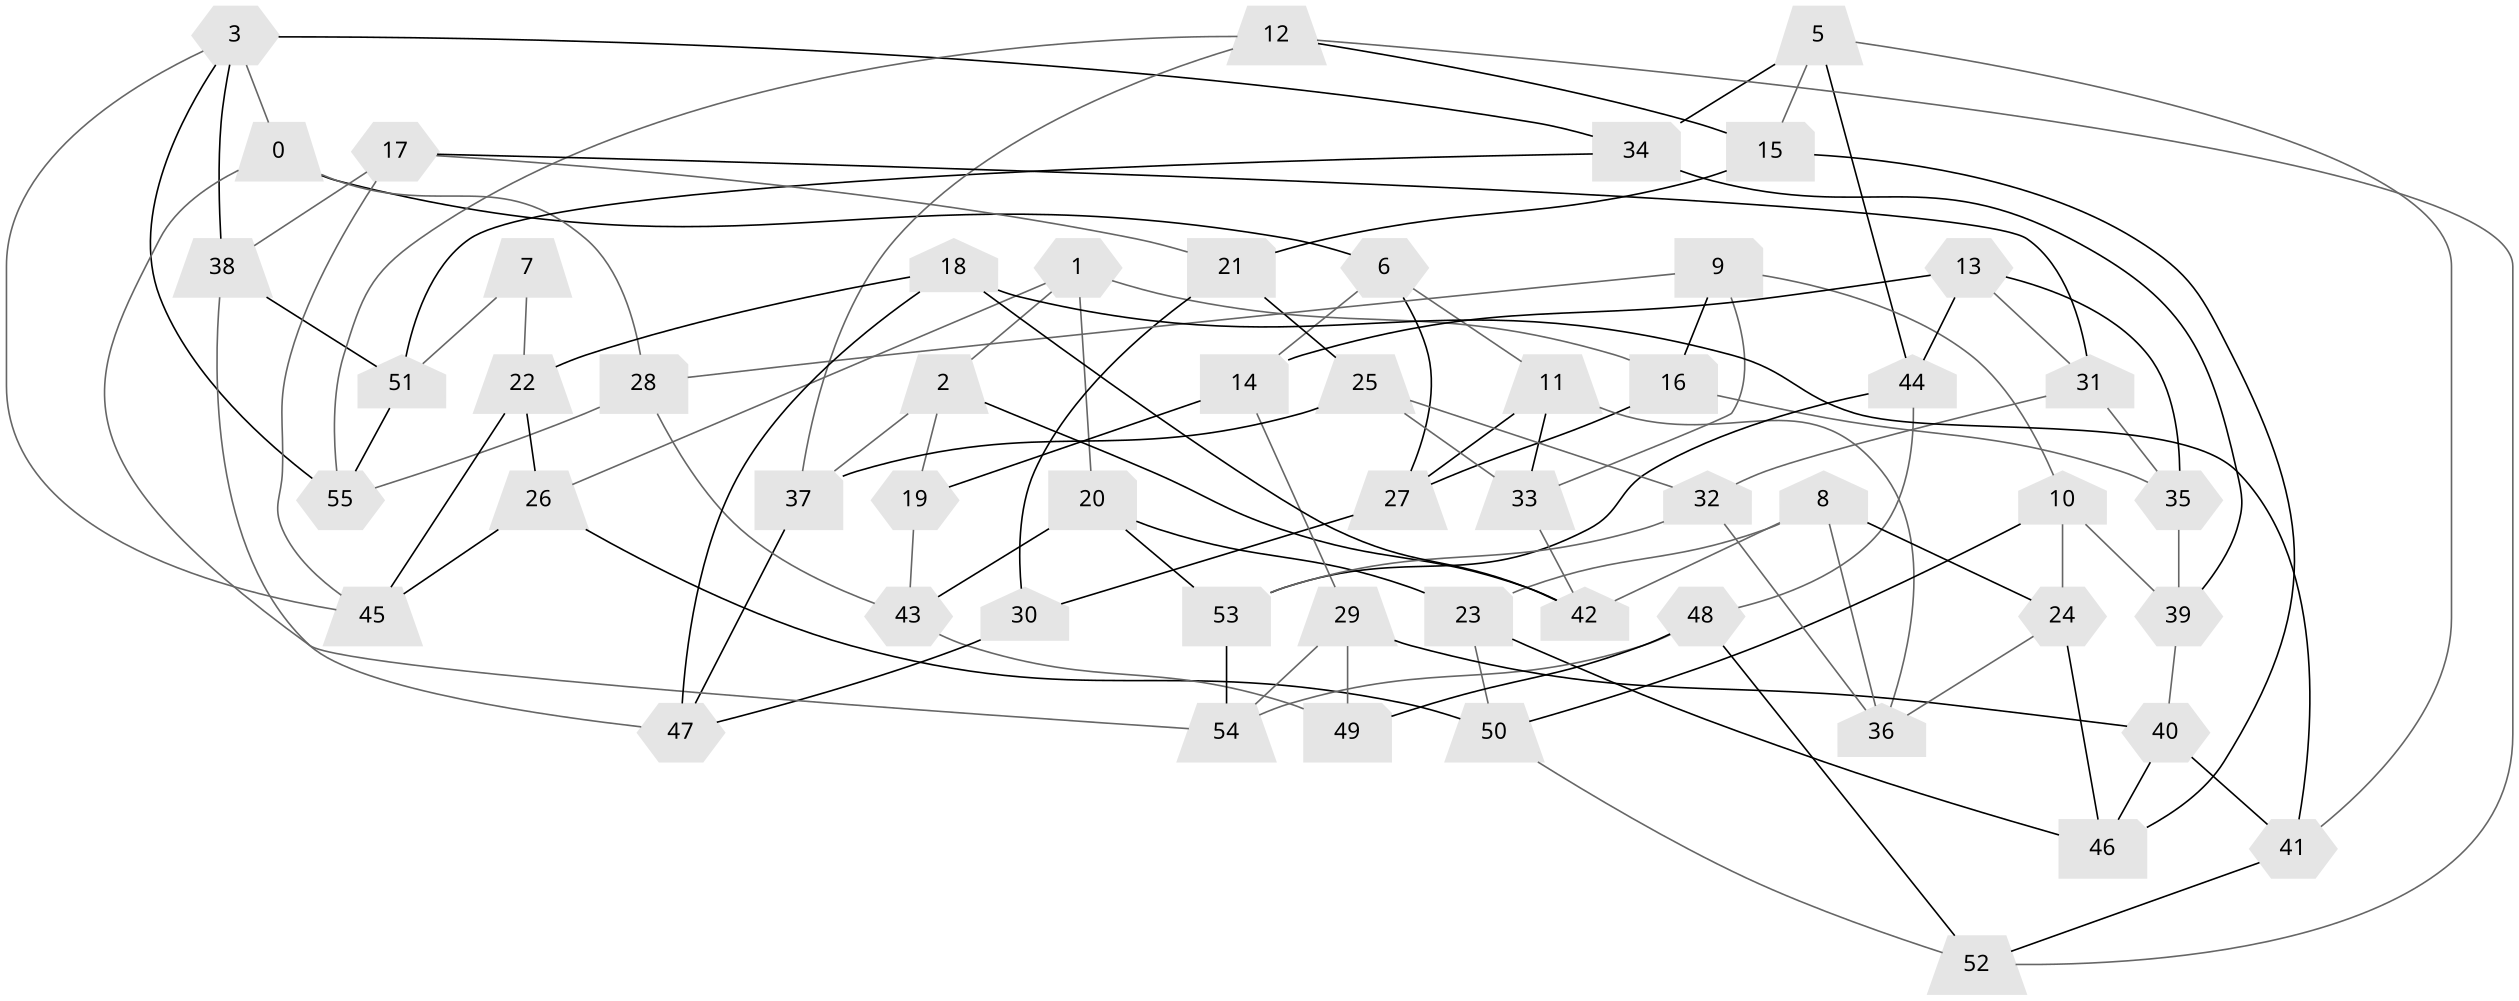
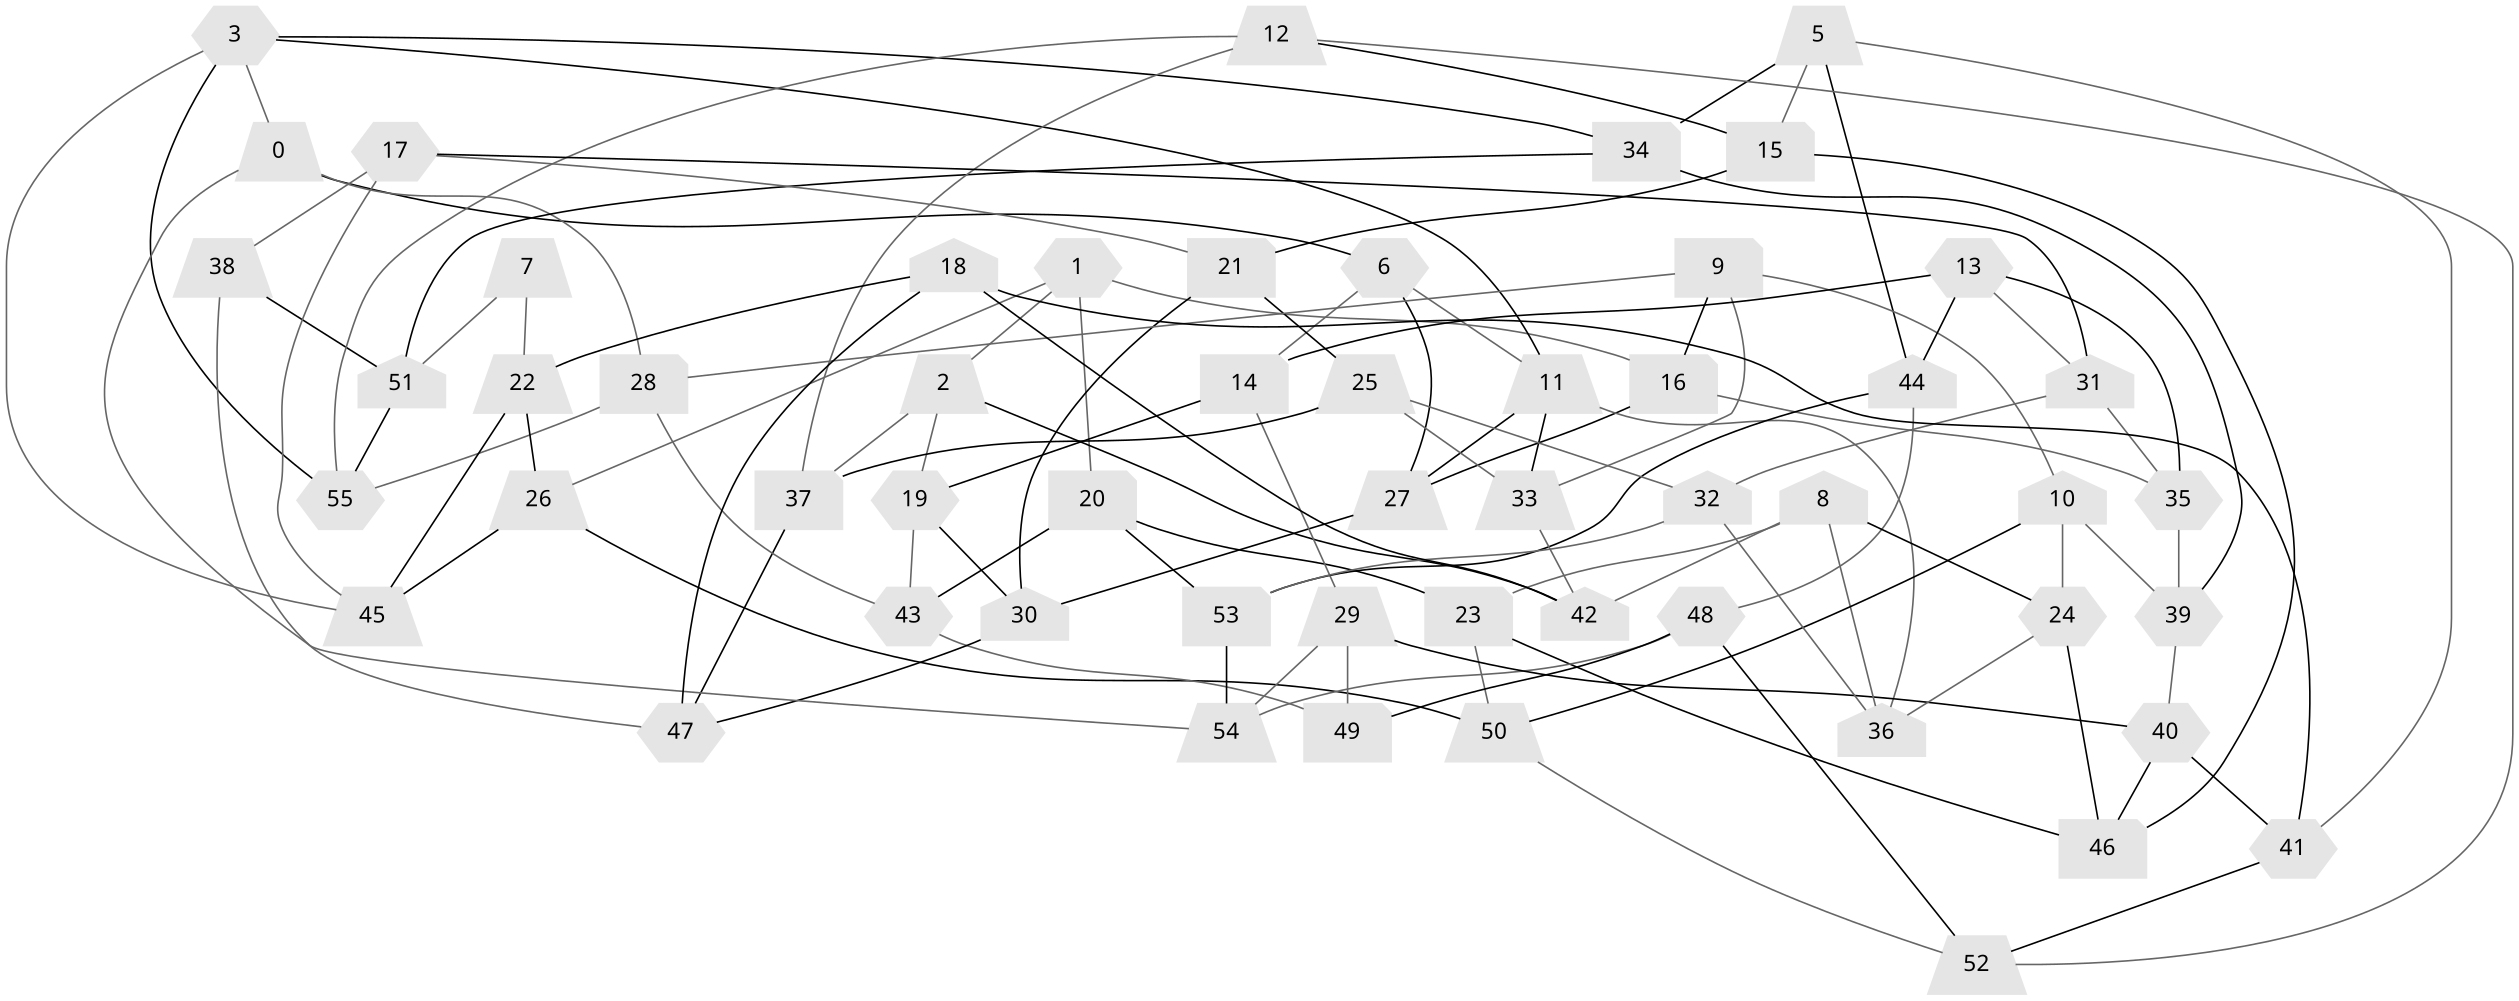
(220, 151) -> (943, 112)
none -> (973, 561)
